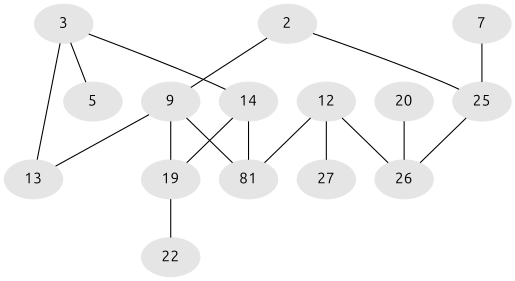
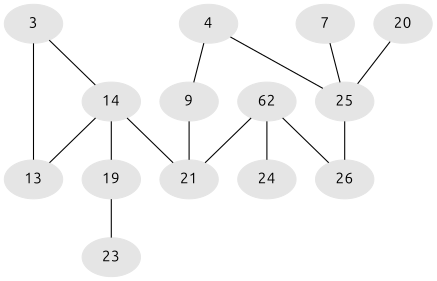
(287, 24) -> (209, 24)
(93, 102) -> none
(326, 102) -> (267, 102)
(102, 140) -> (73, 140)
(171, 141) -> none
(404, 141) -> (374, 63)
(249, 179) -> (189, 179)
(326, 179) -> (267, 179)
(171, 257) -> (111, 257)
